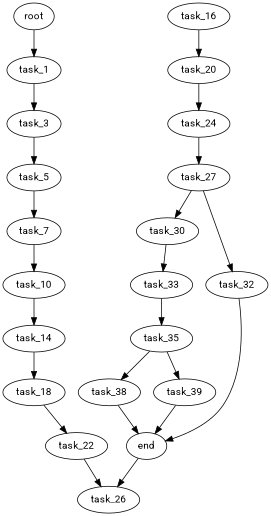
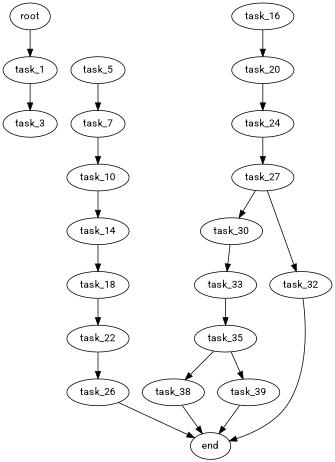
(34, 147) -> none
(130, 469) -> (153, 419)
